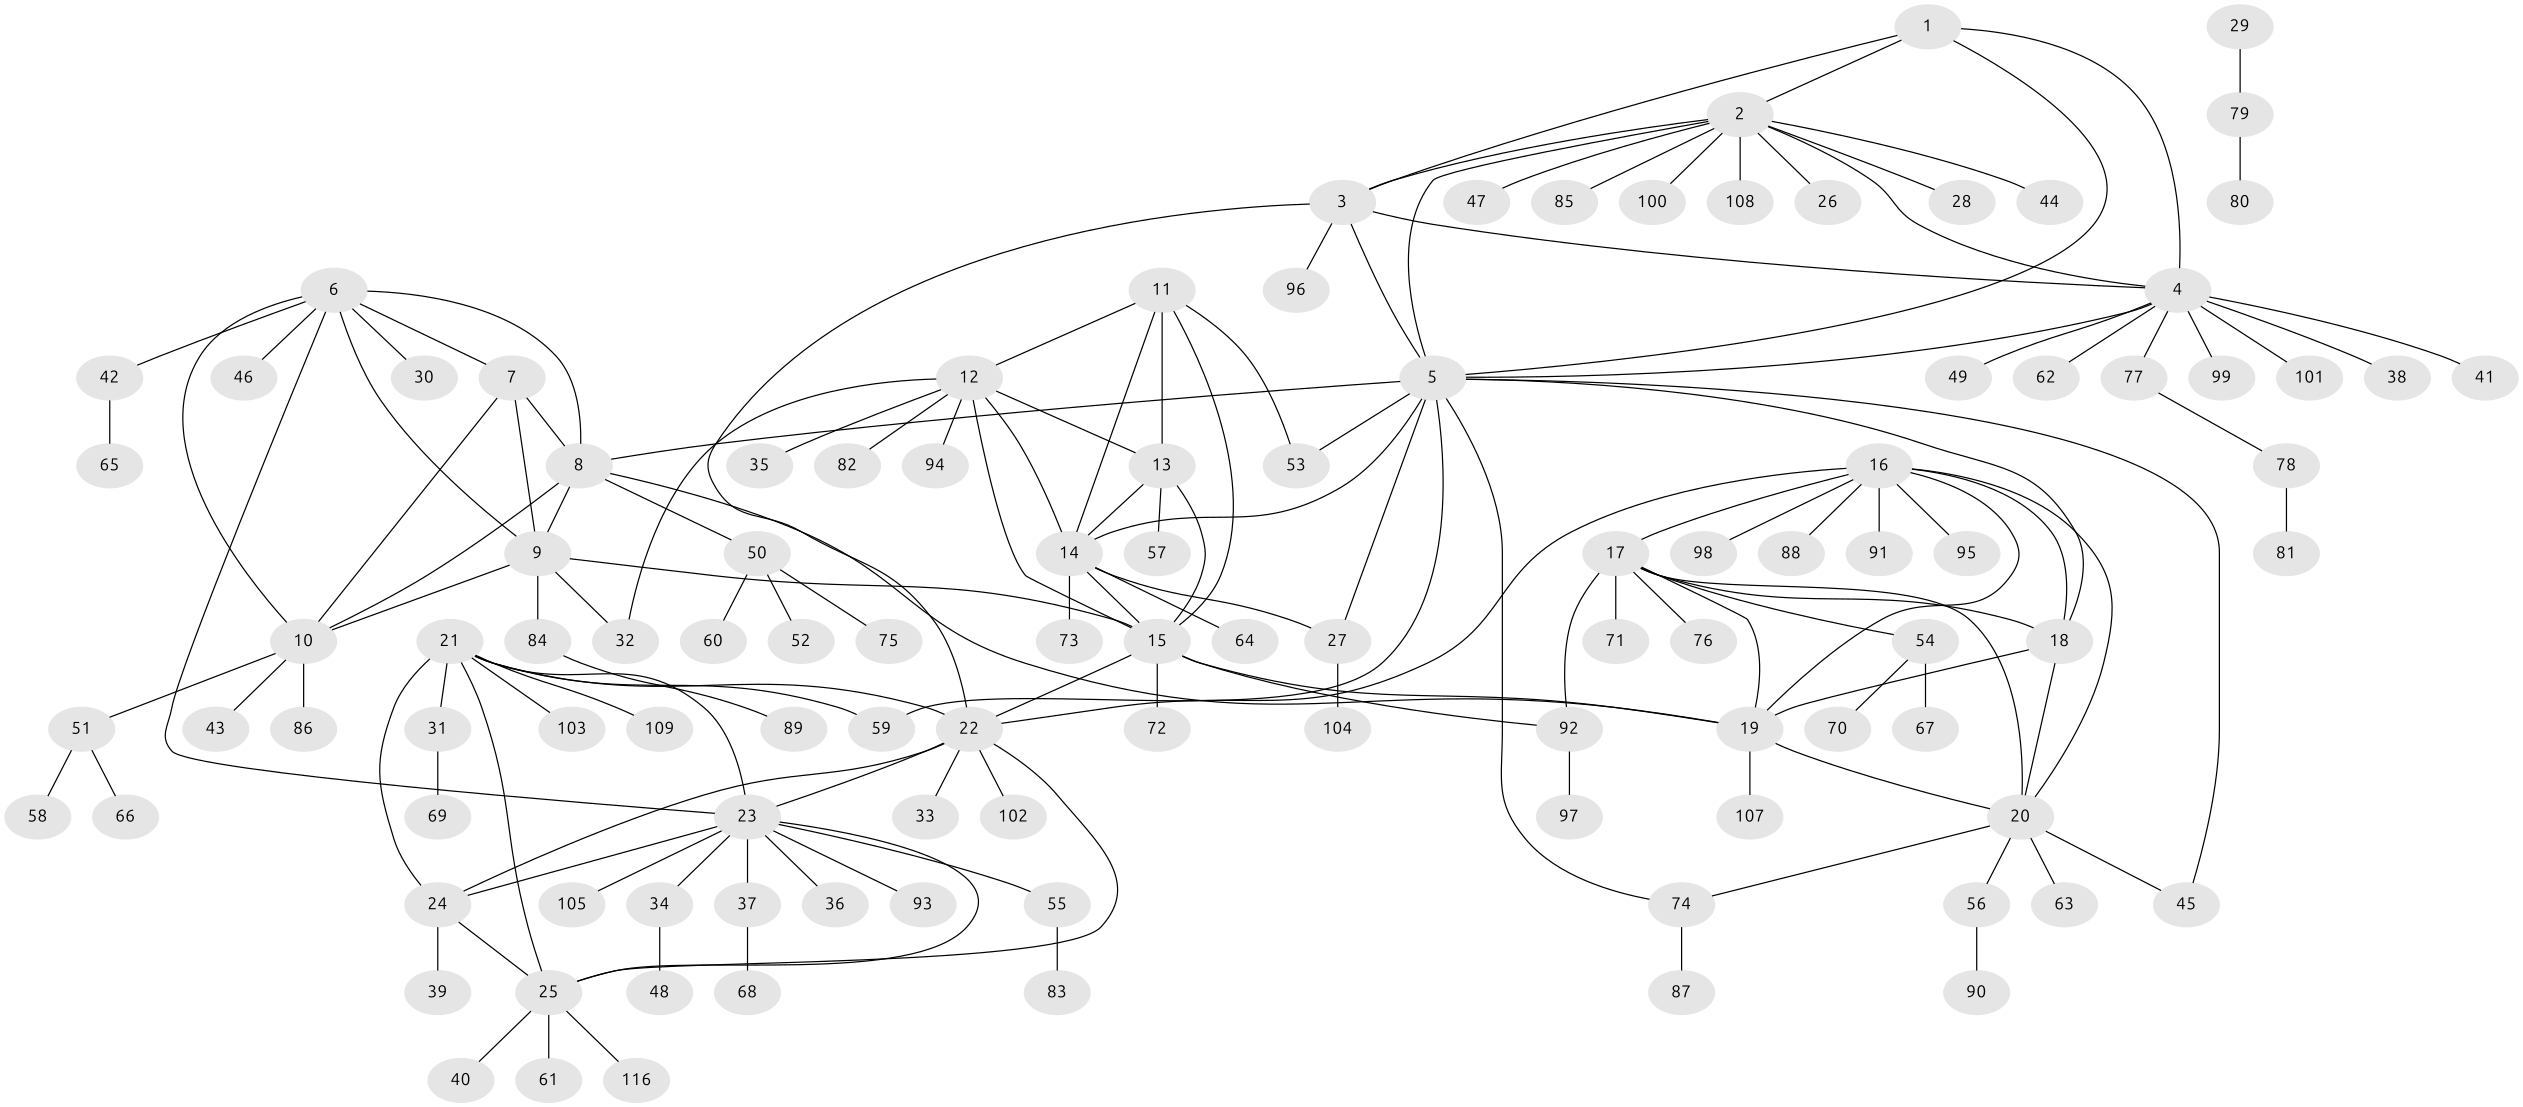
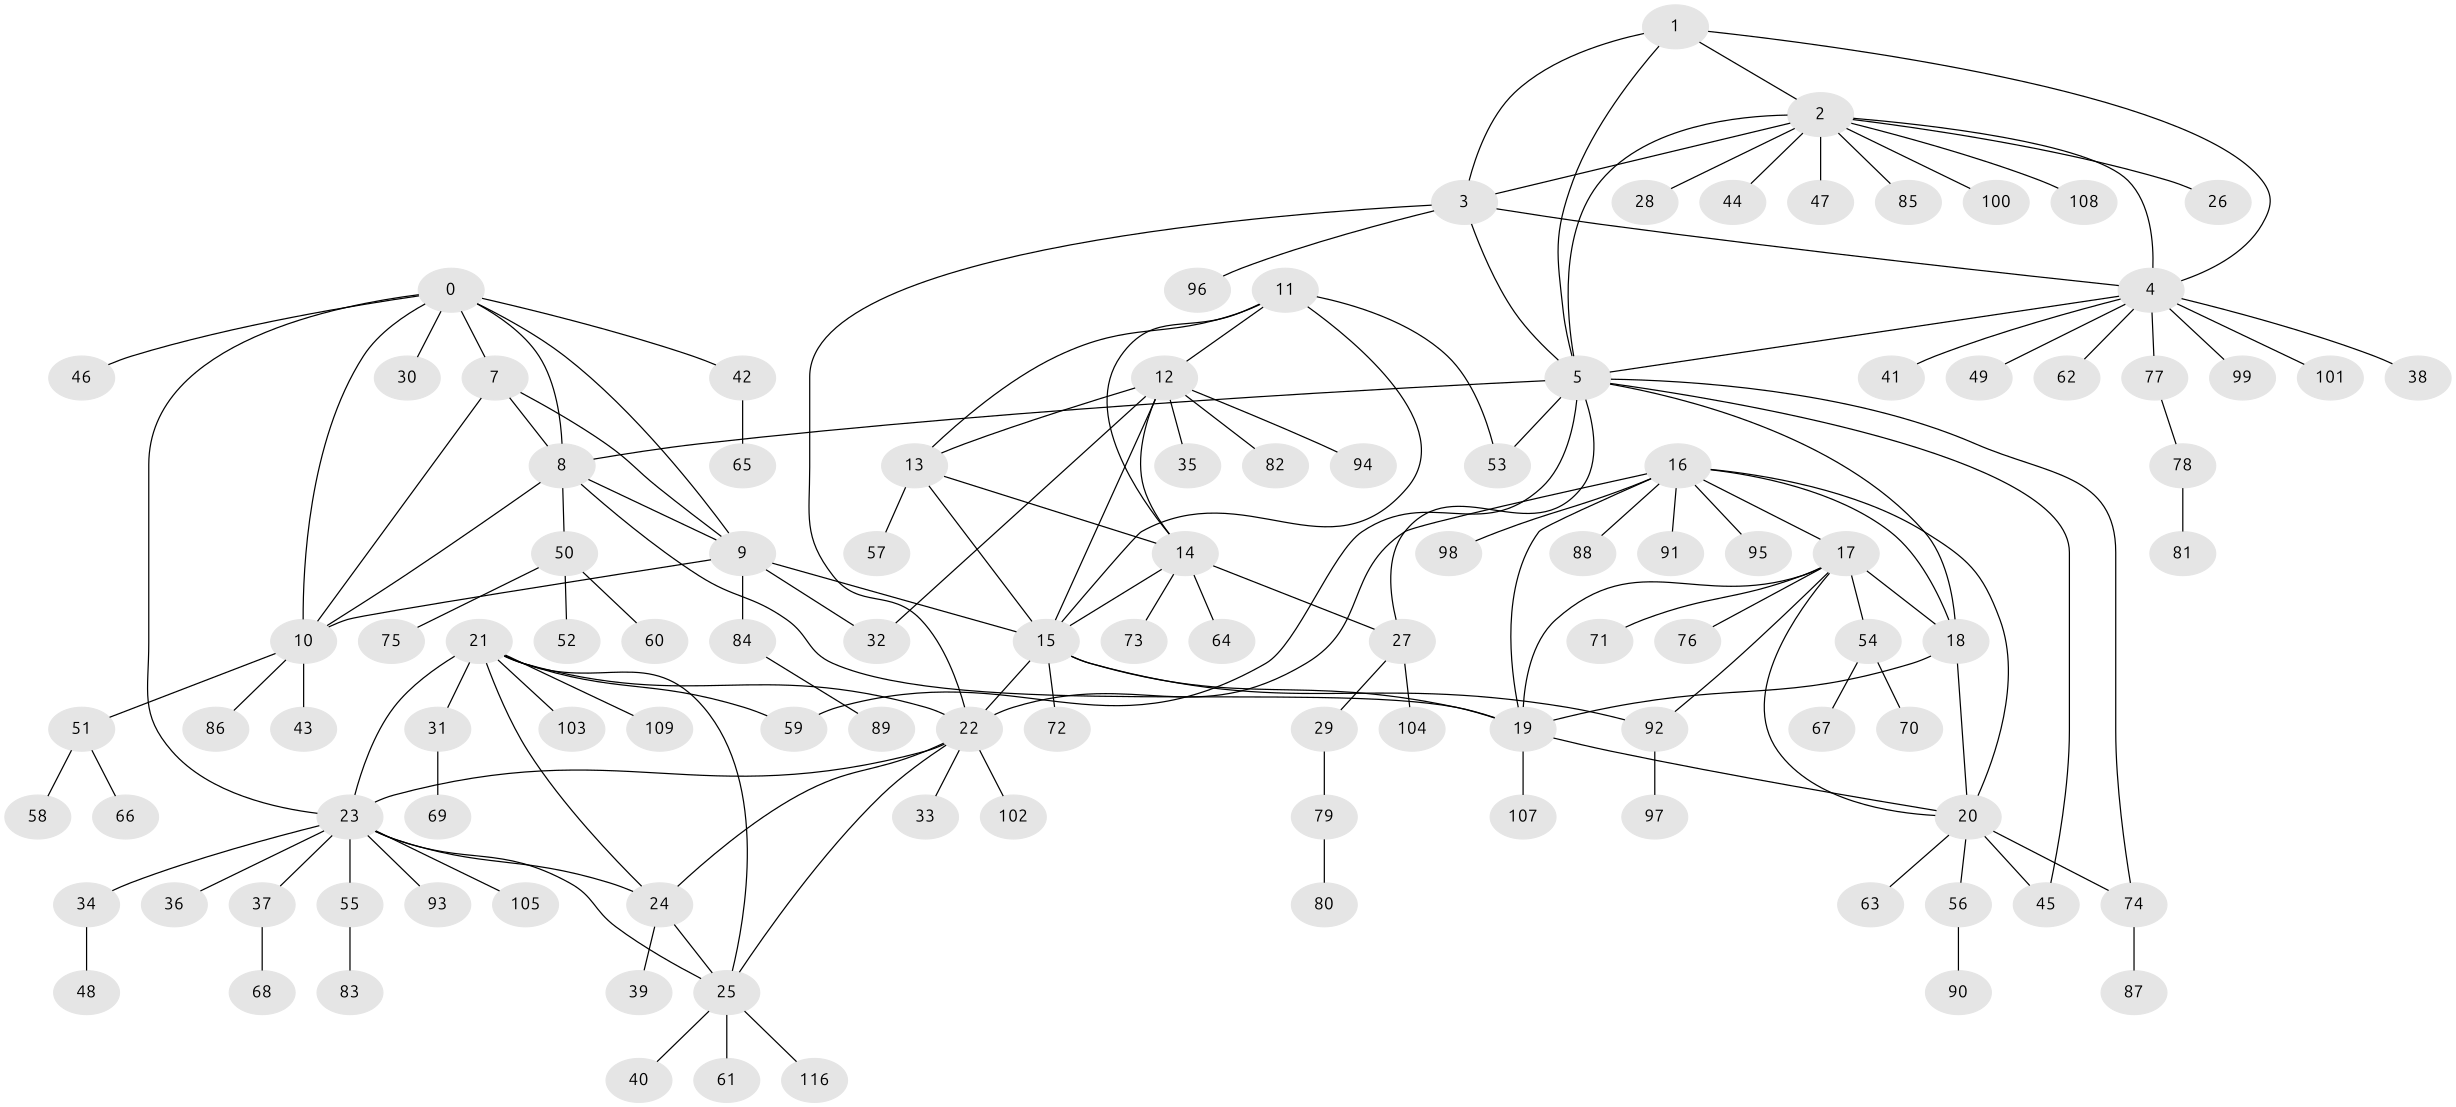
(334, 290) -> (451, 290)
(1279, 512) -> none
none -> (1363, 685)
